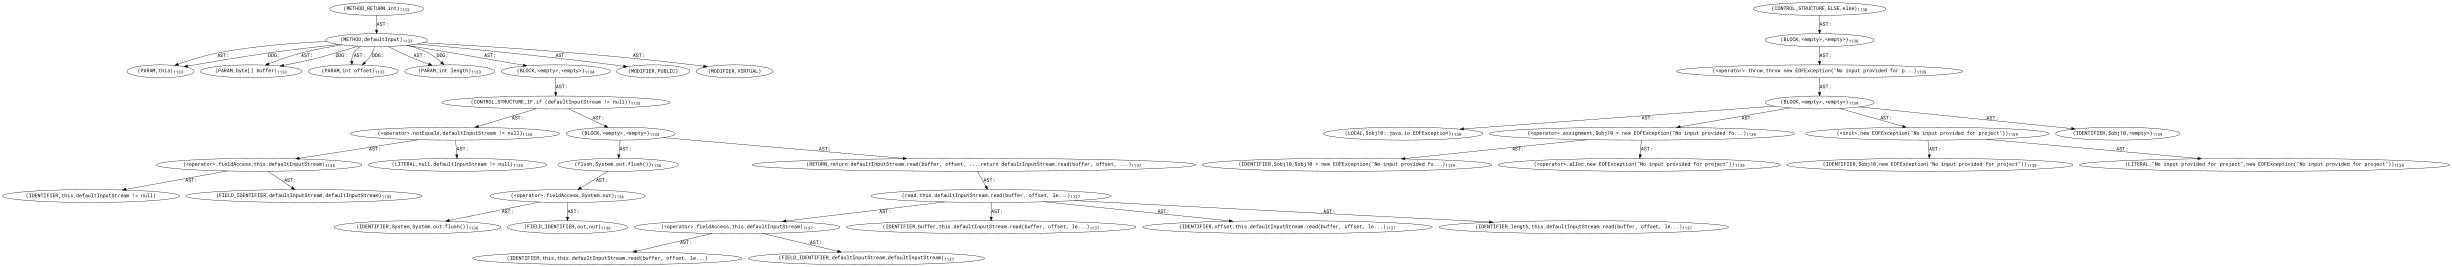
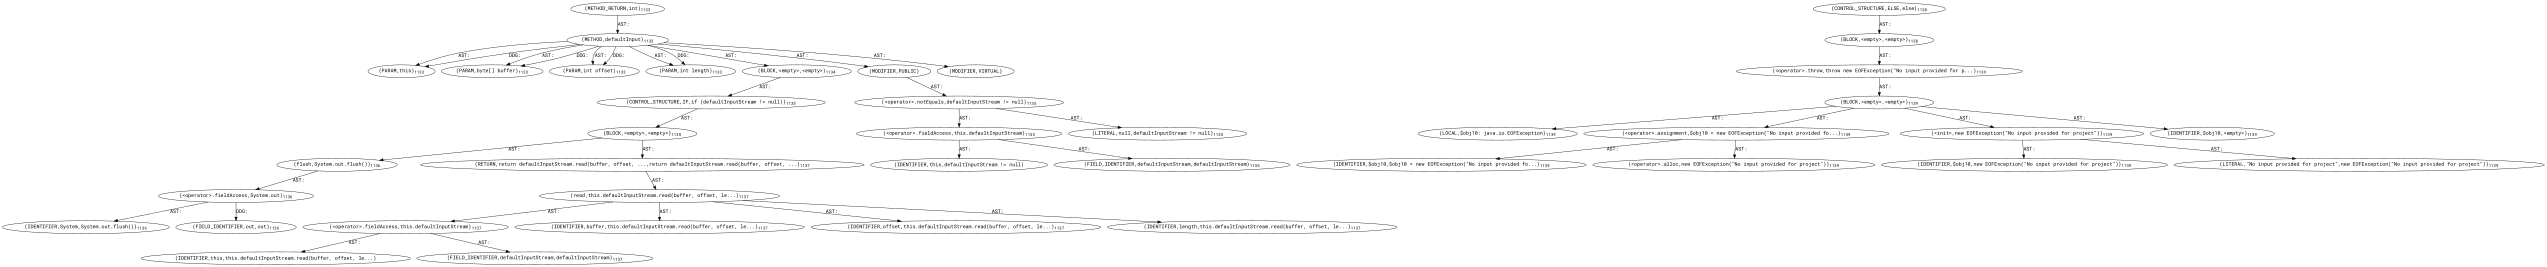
(507, 118) -> (925, 86)
(575, 212) -> (244, 212)
